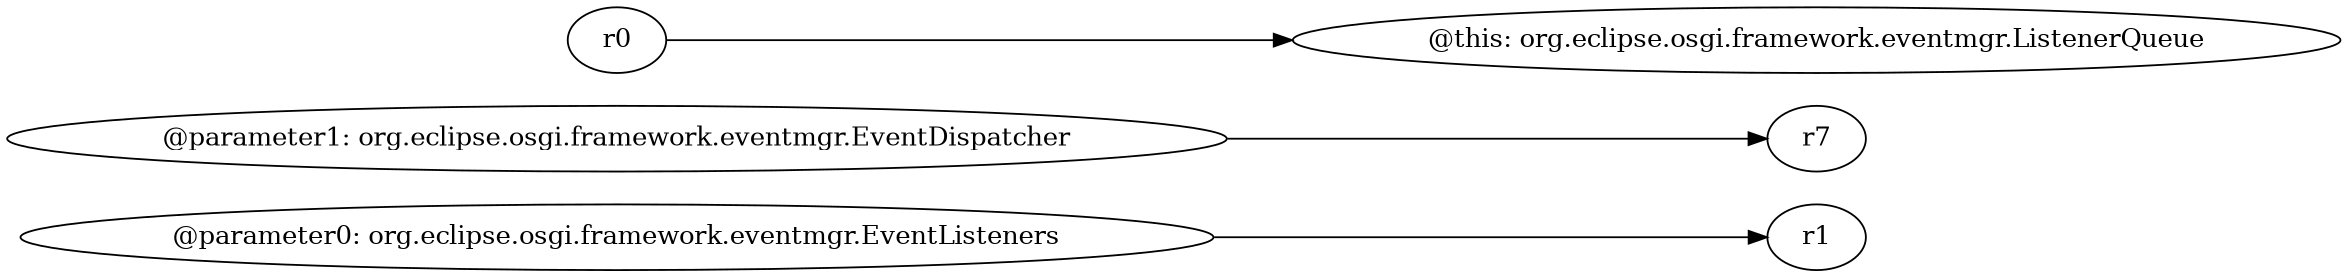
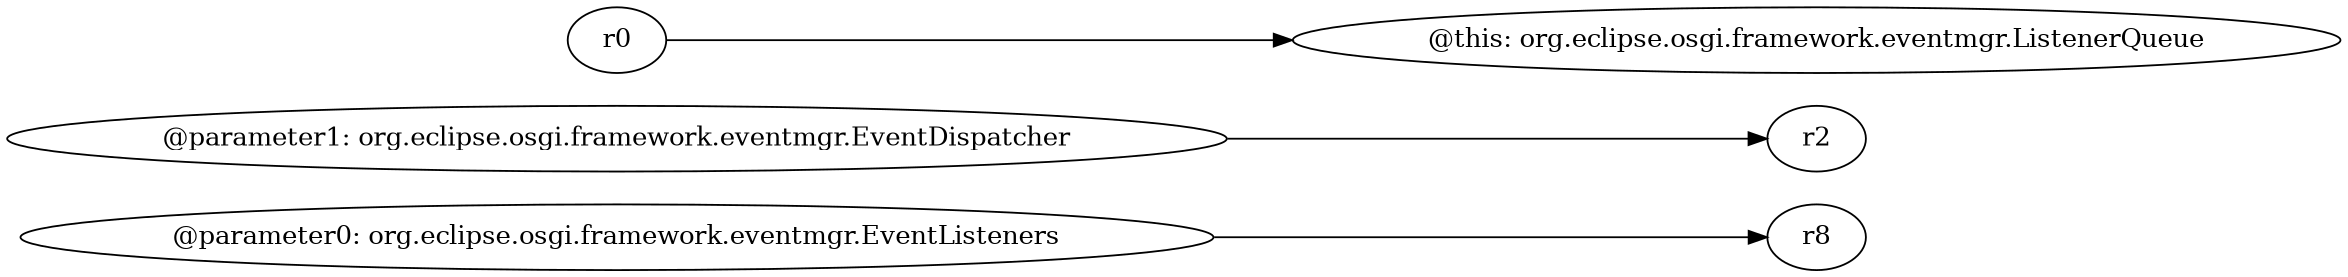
(1817, 139) -> (1817, 139)
(1817, 237) -> (1817, 237)
